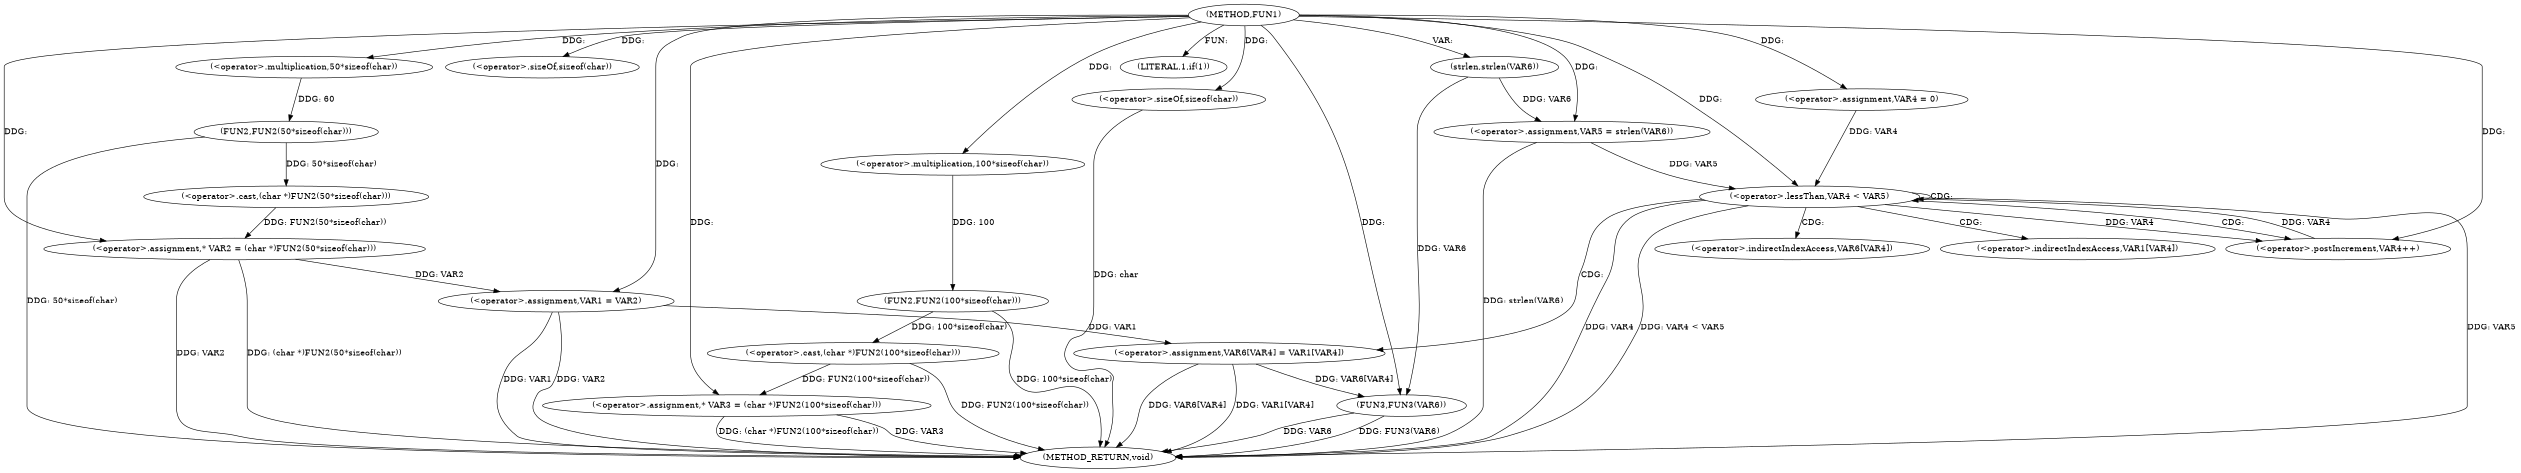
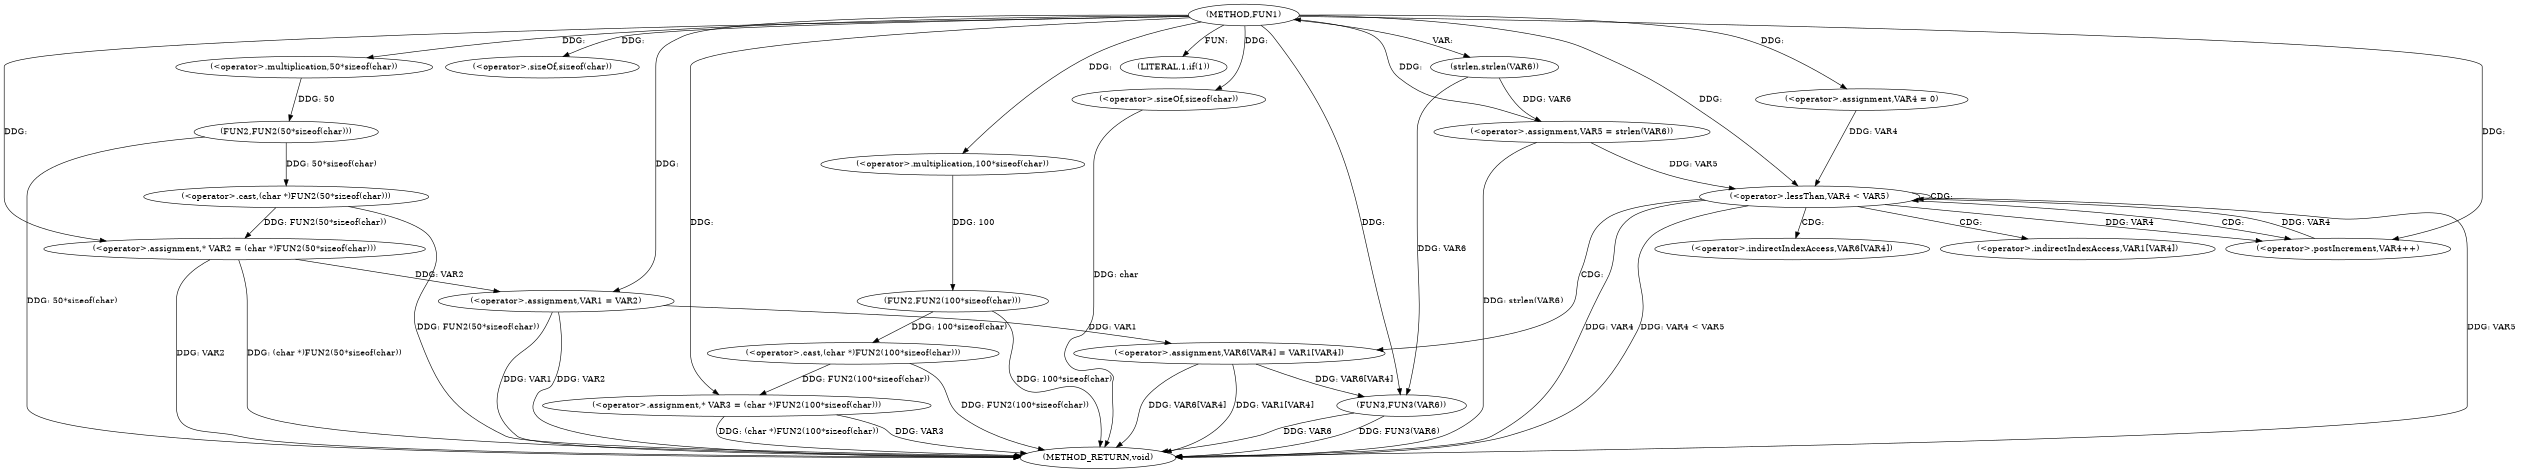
(1523, 37) -> (1408, 84)
(317, 100) -> (317, 100)
none -> (511, 437)
